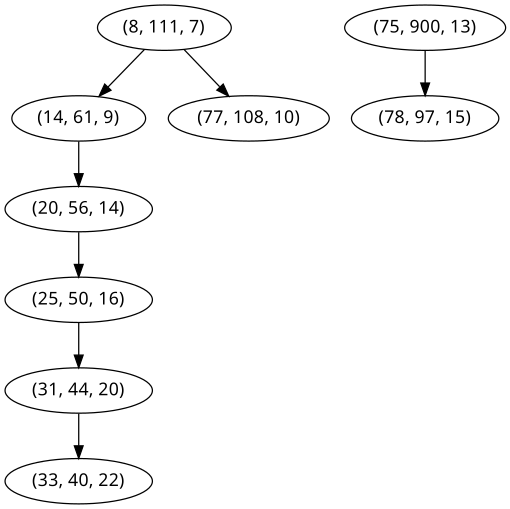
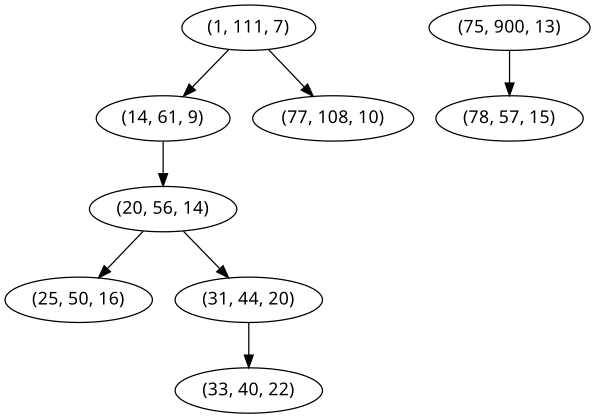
(164, 28) -> (249, 28)
(425, 118) -> (510, 118)
(79, 339) -> (201, 250)
